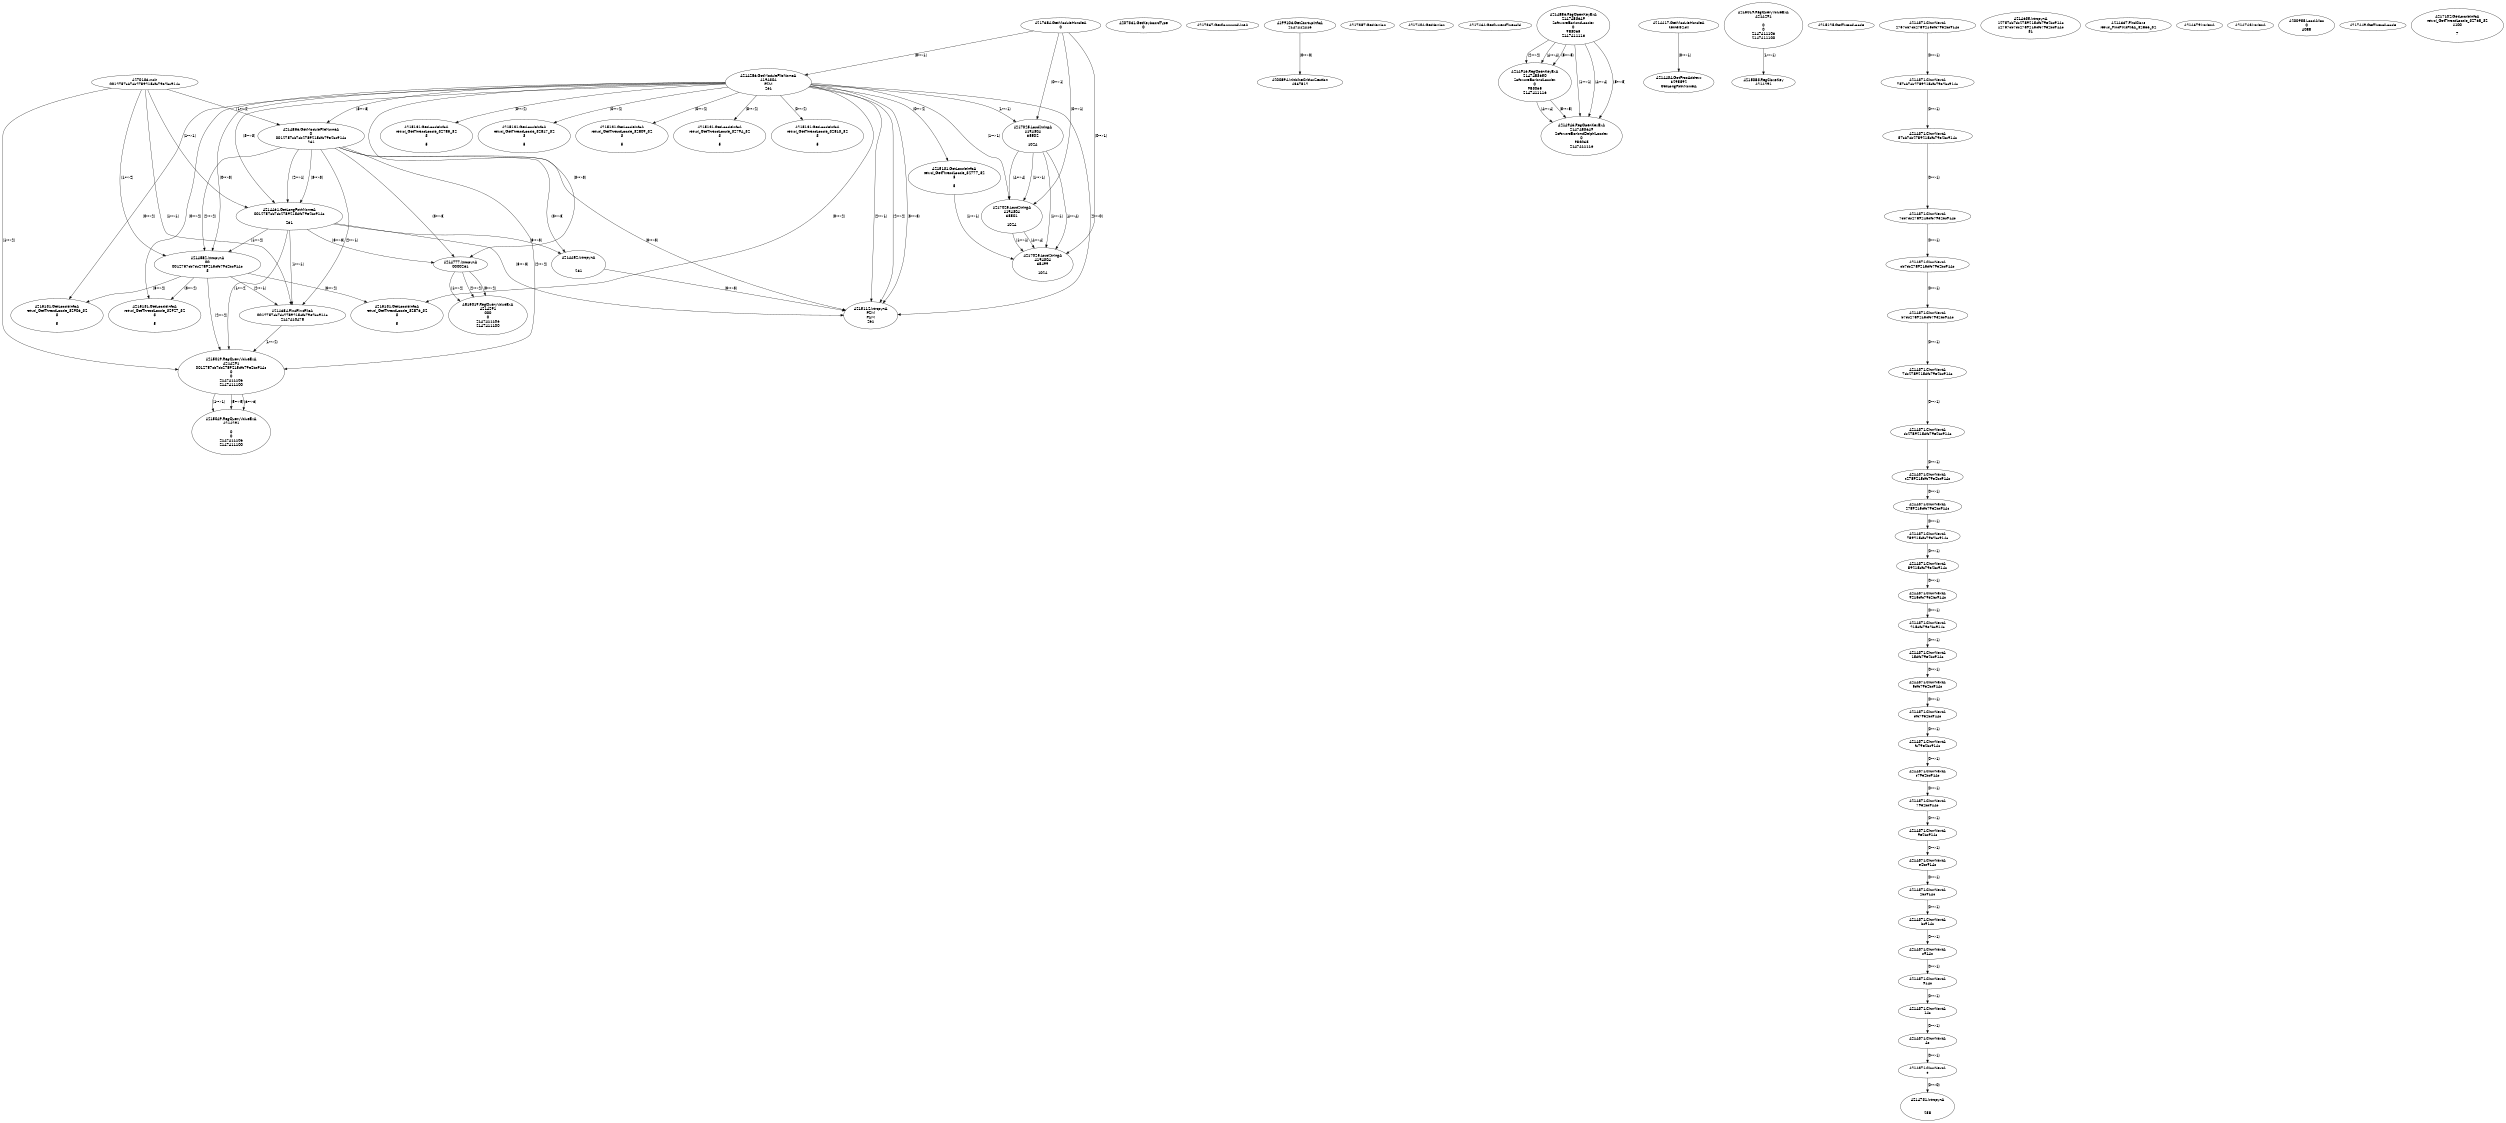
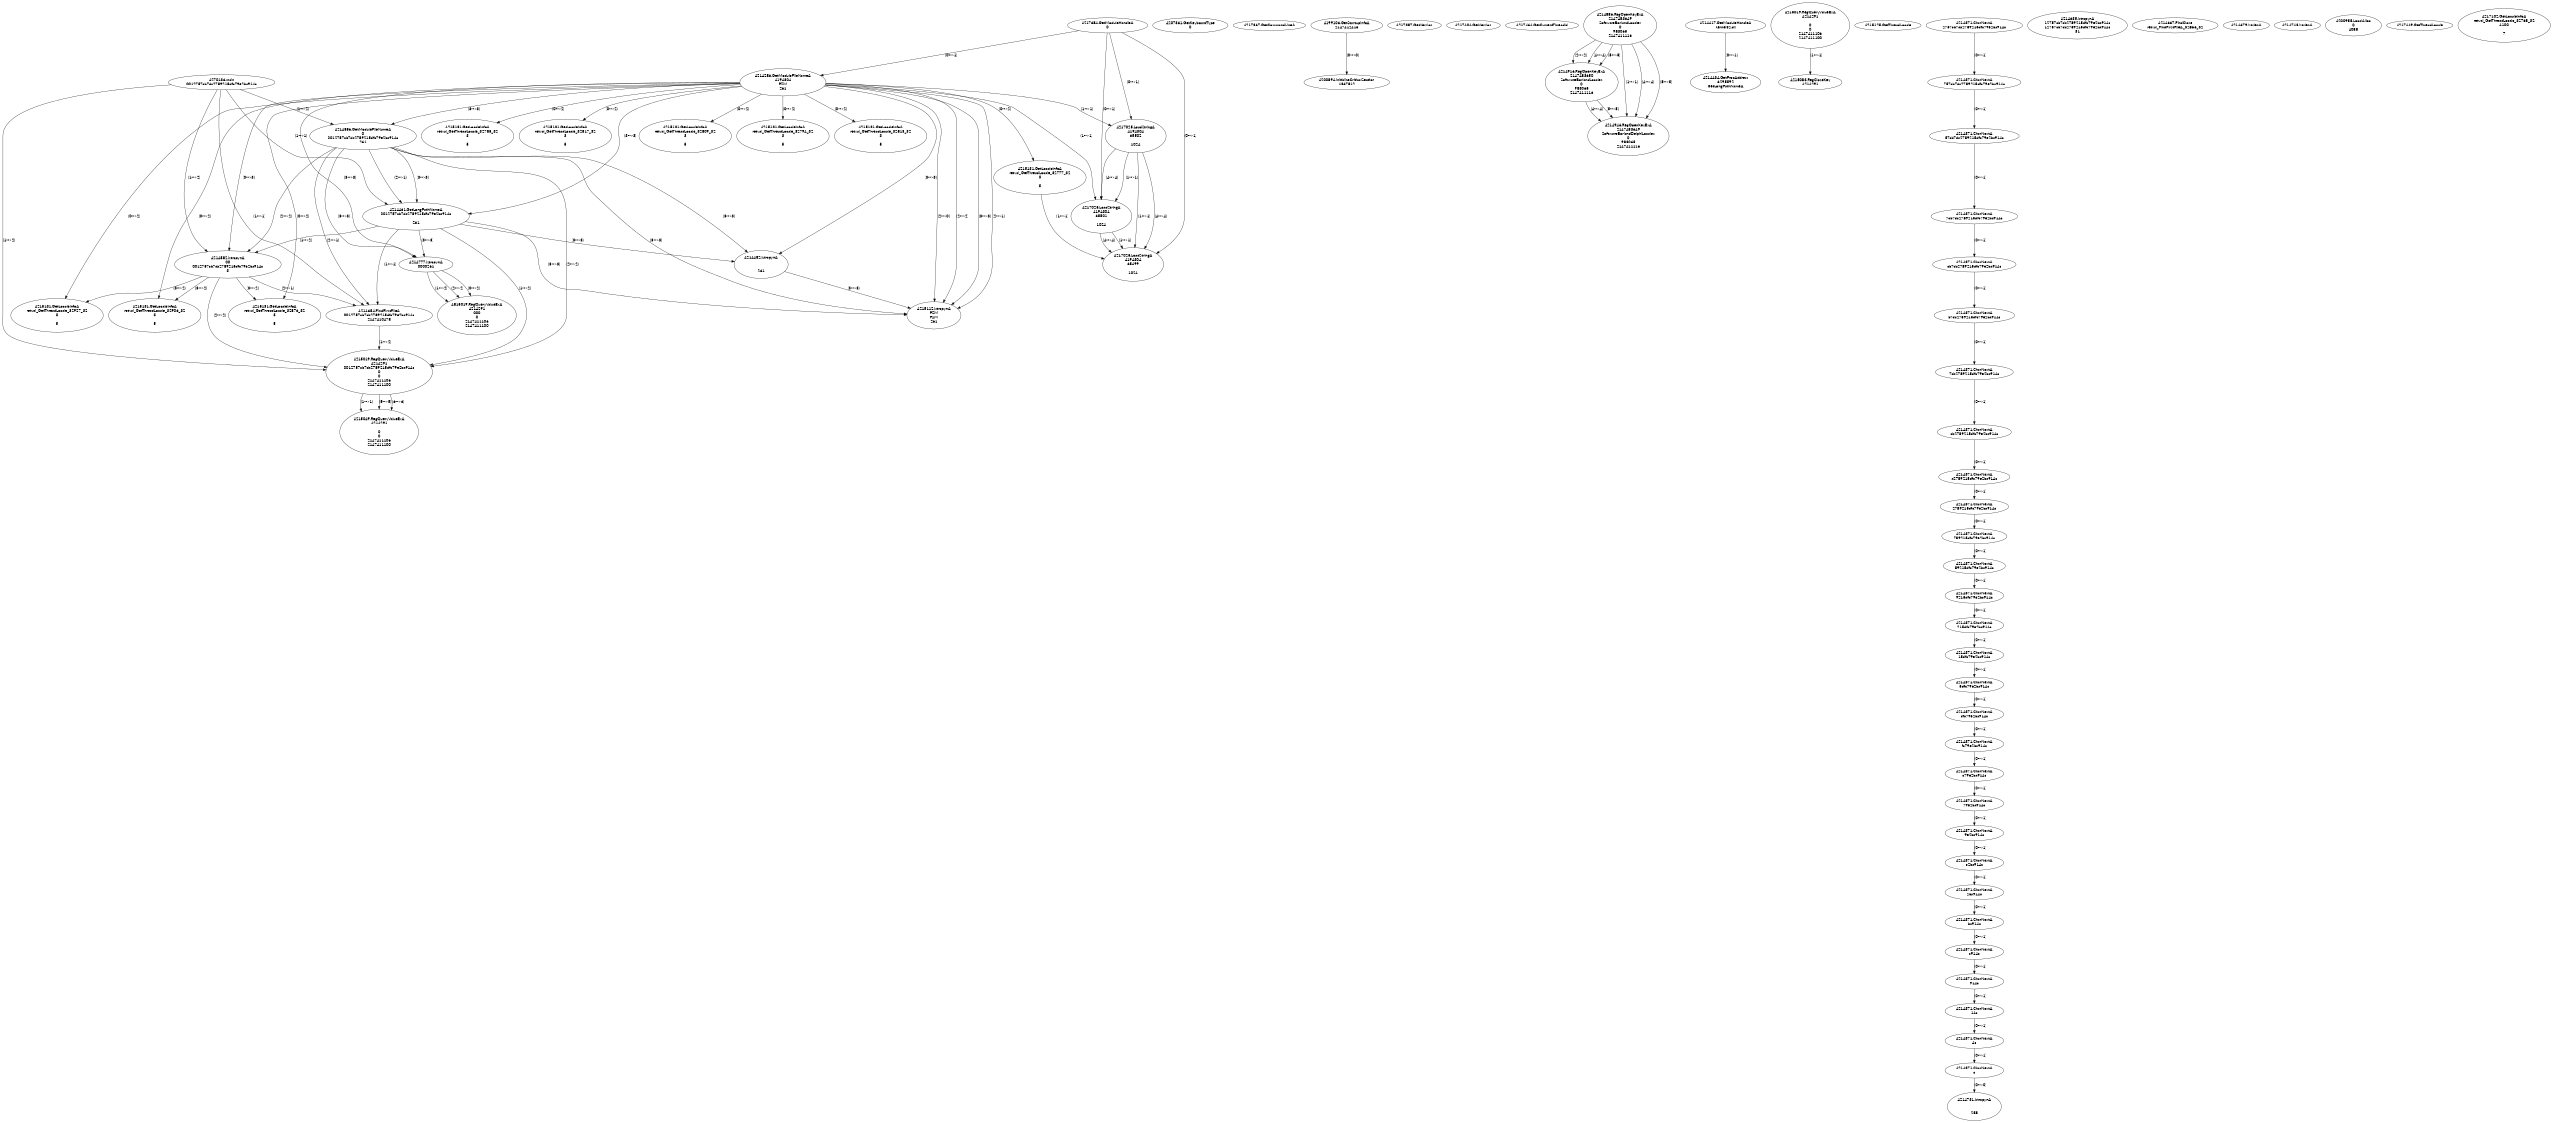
none -> (921, 164)
